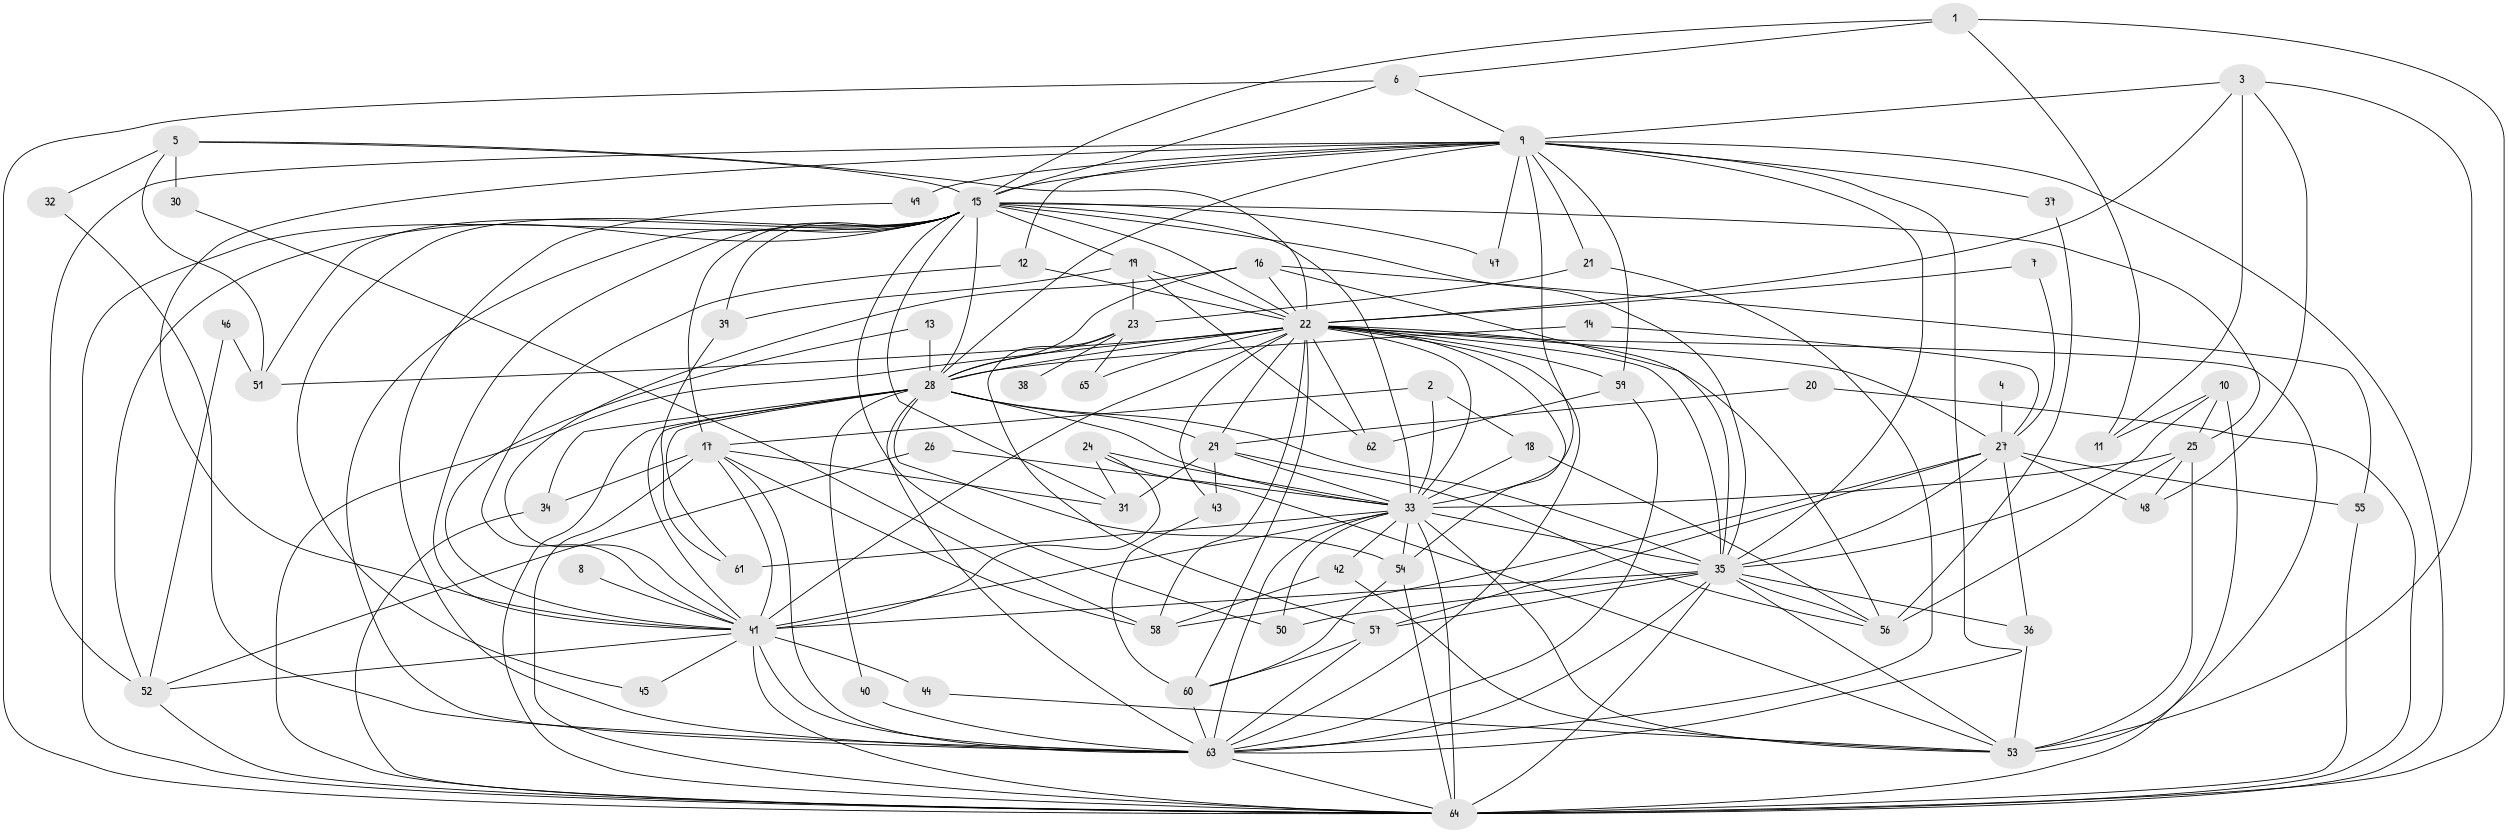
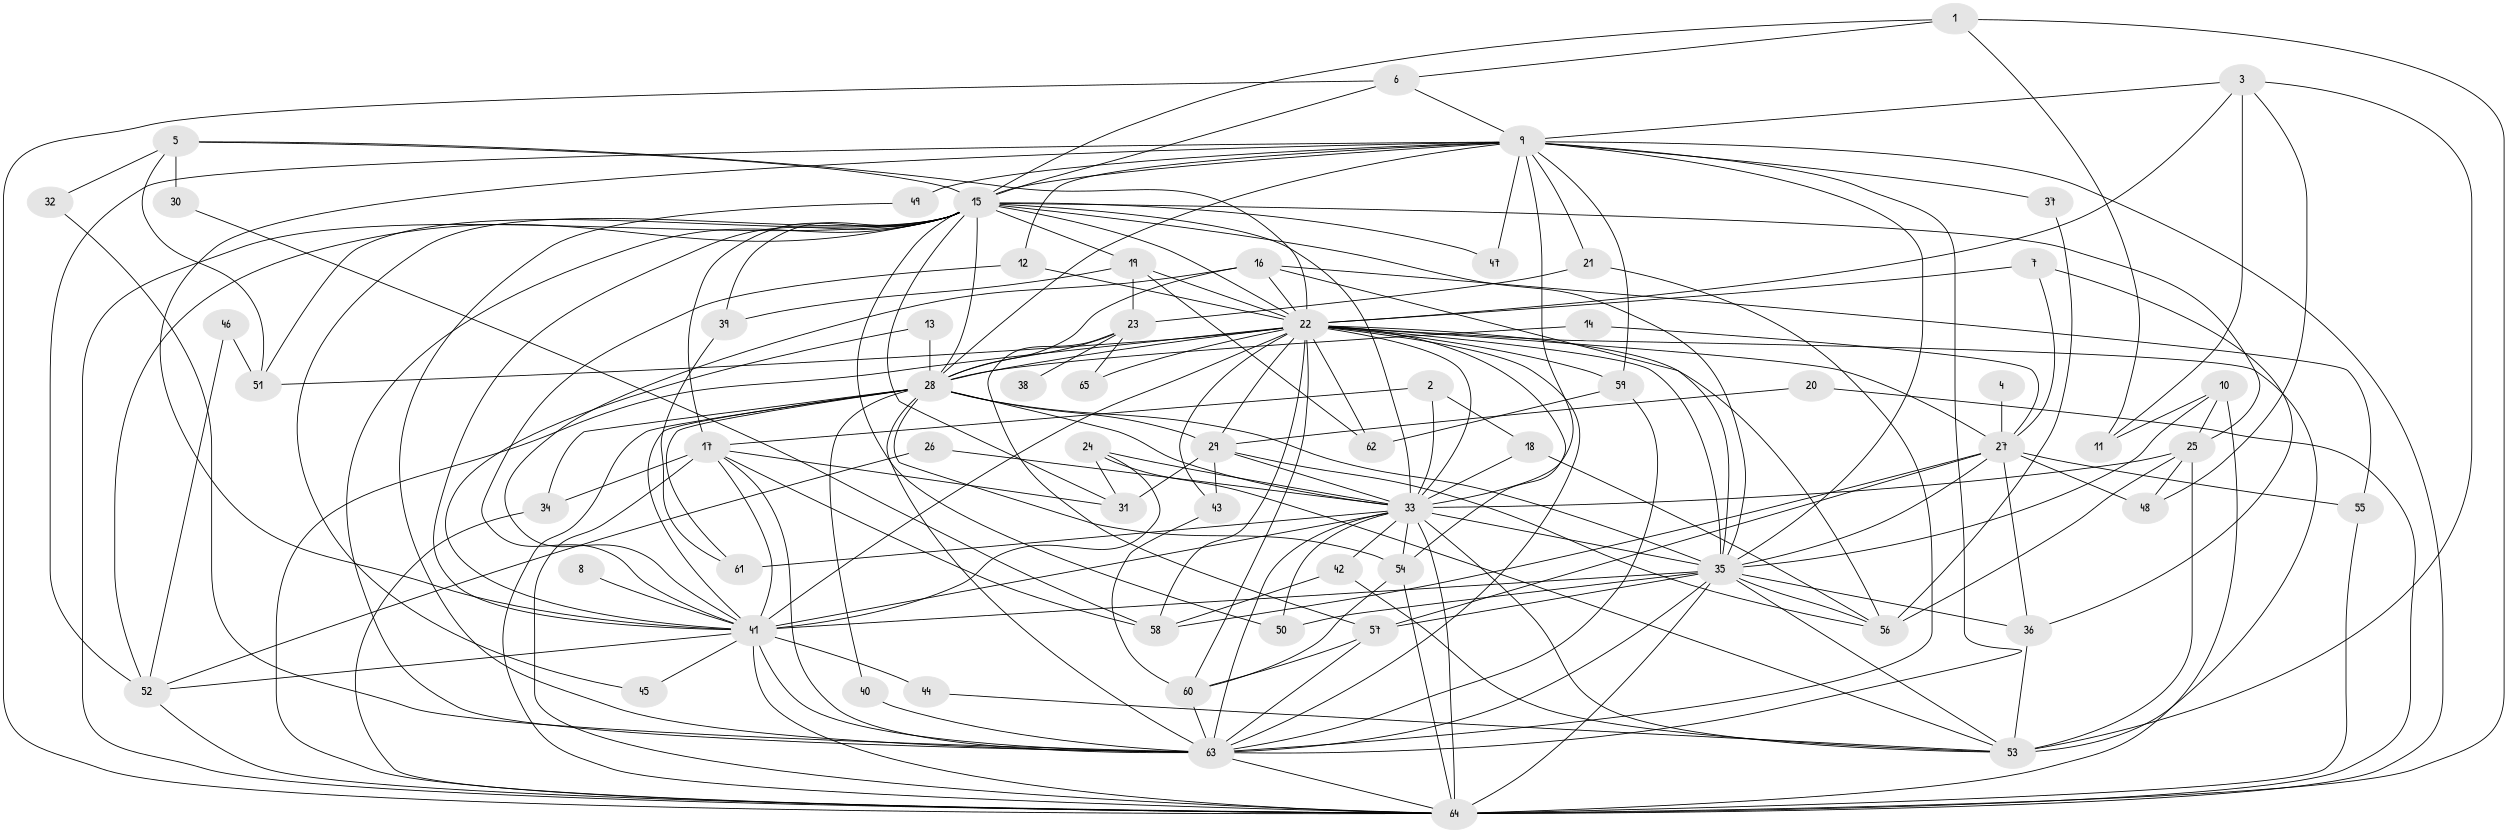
none -> (2292, 425)
